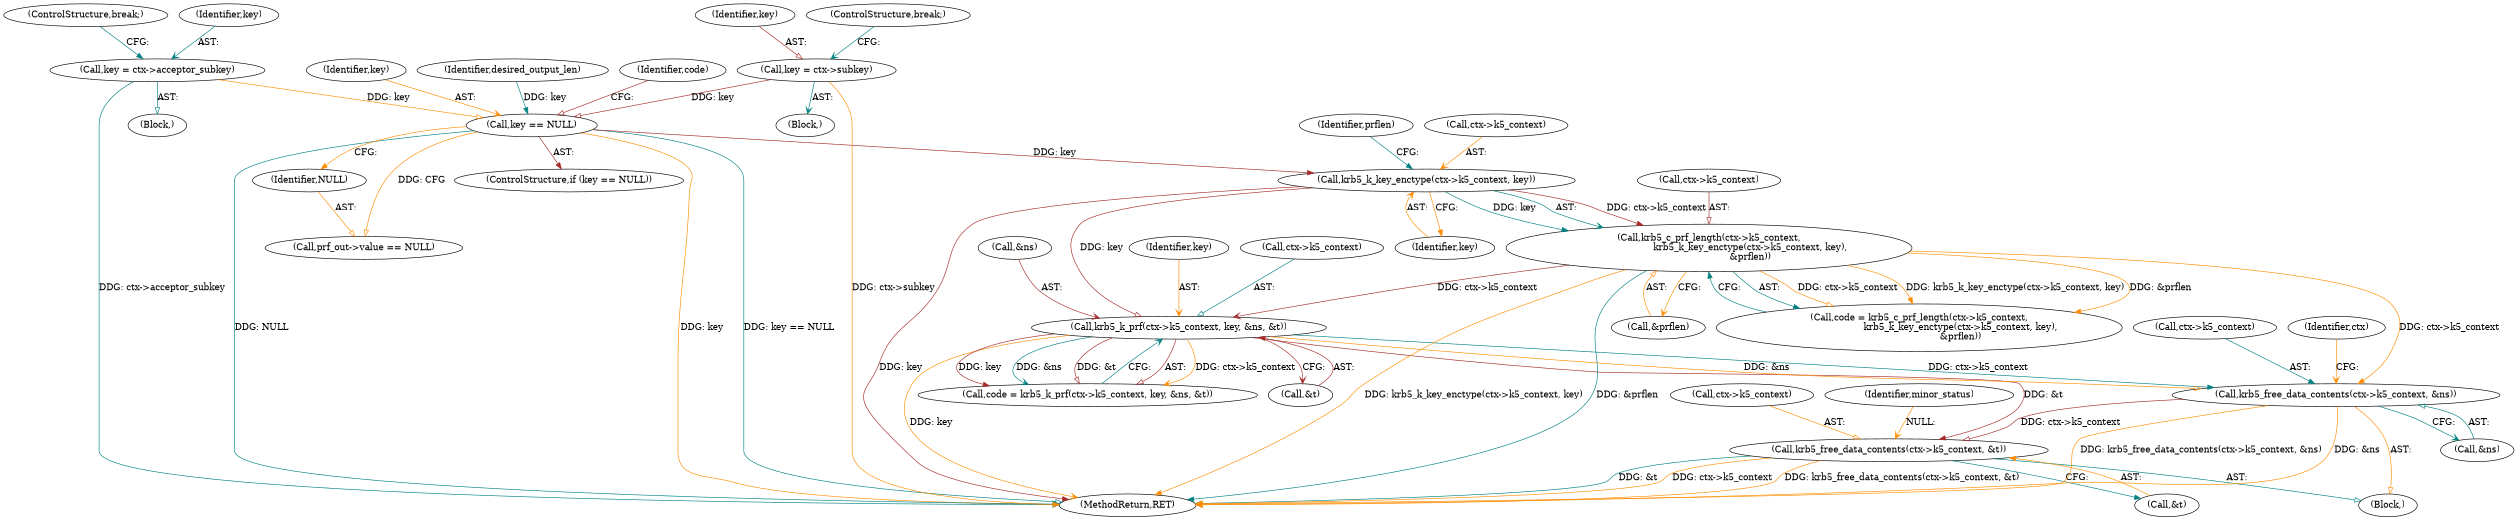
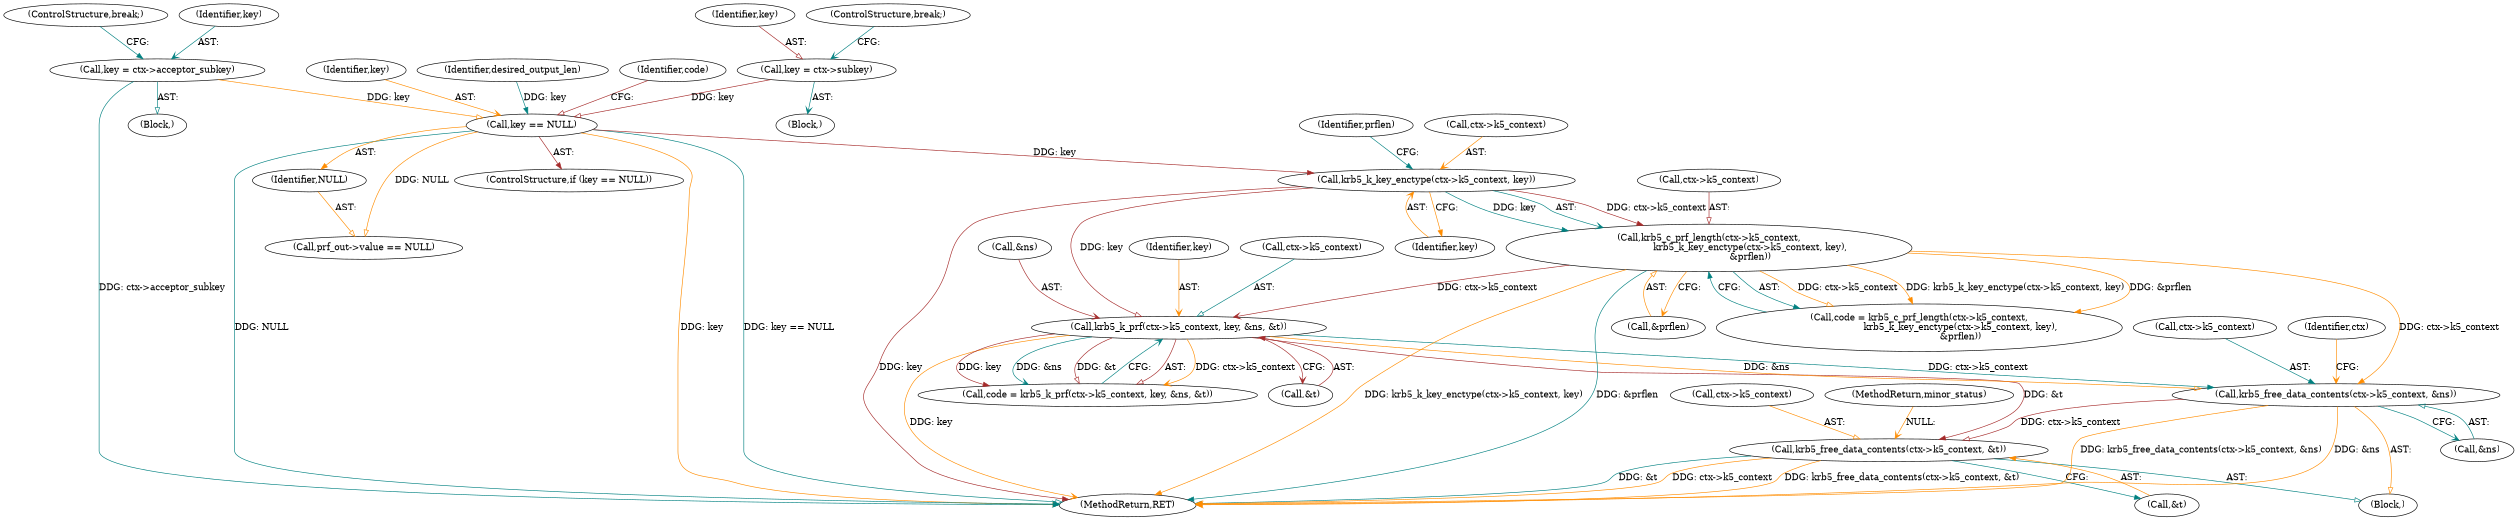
(367, 153) -> (367, 153)
(422, 180) -> (422, 180)
(852, 372) -> none
(1919, 395) -> (1919, 395)
